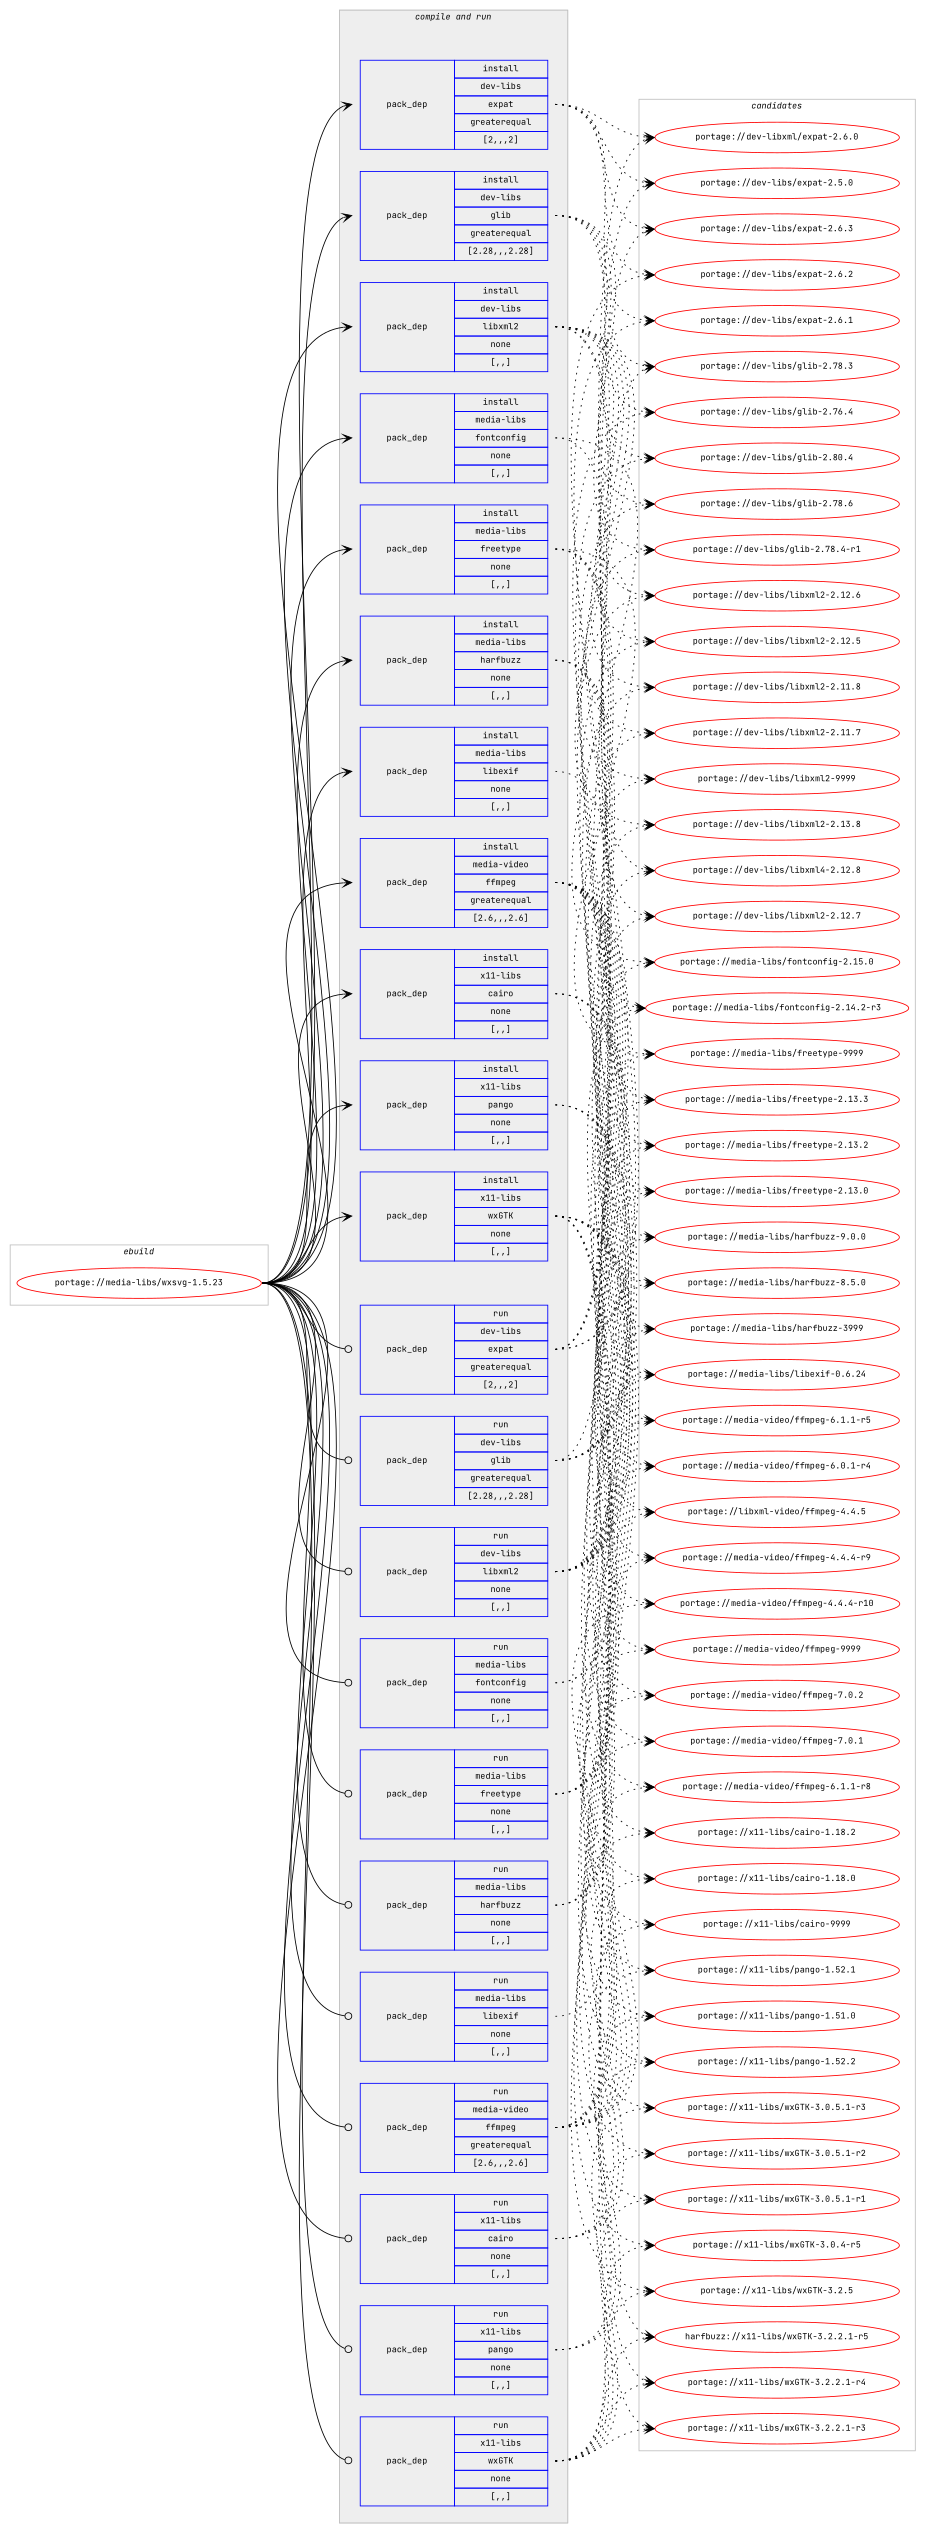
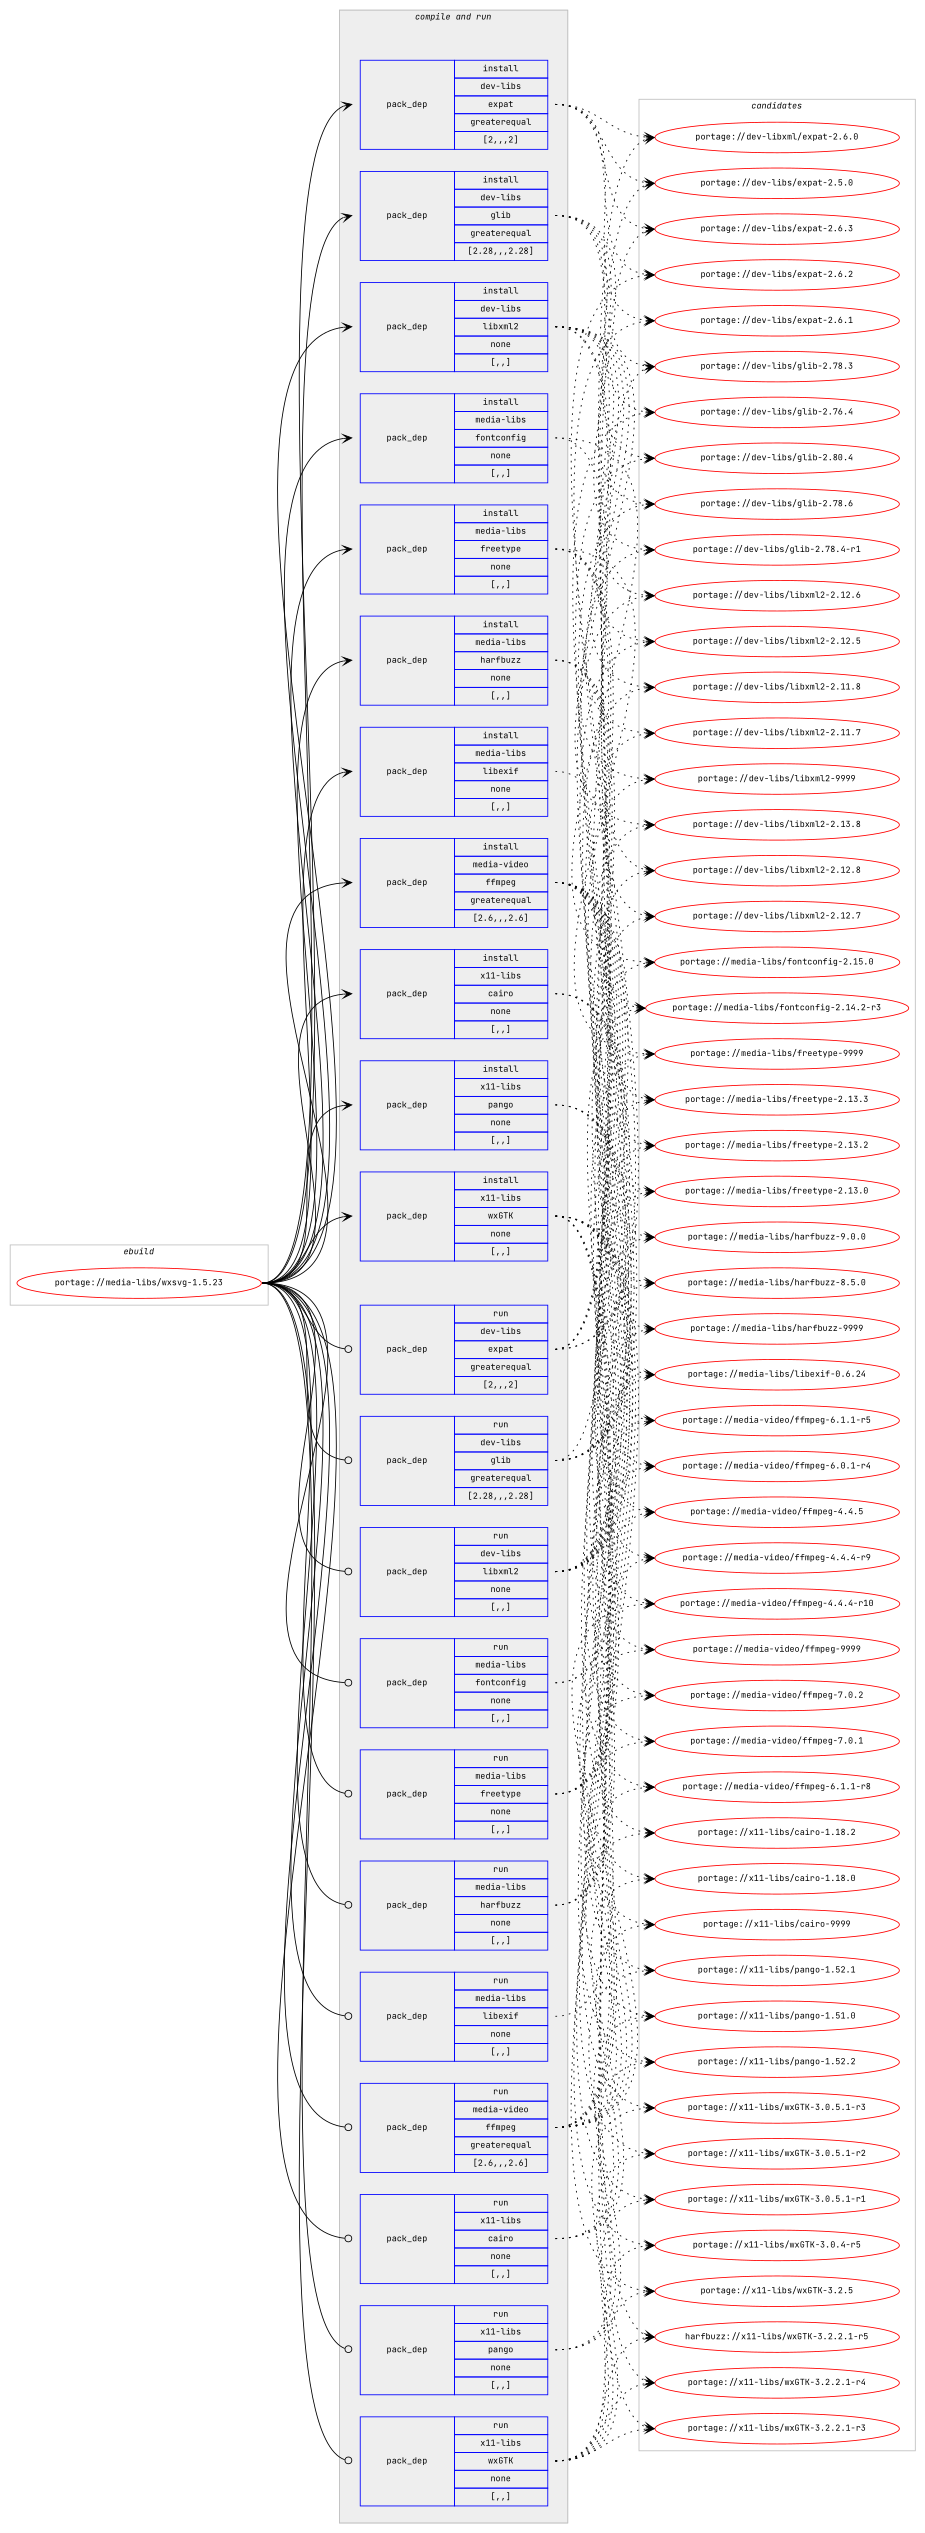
(777, 871) -> (777, 871)
(777, 1329) -> (777, 1329)
(777, 1512) -> (777, 1512)
